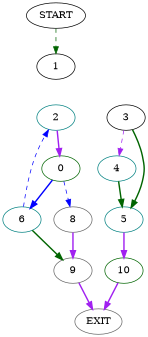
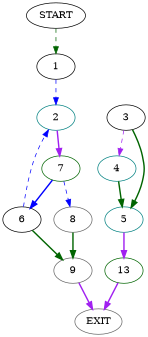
none -> (56, 89)
(61, 169) -> (61, 169)
(22, 220) -> (22, 220)
(73, 242) -> (73, 242)
(124, 271) -> (124, 271)
